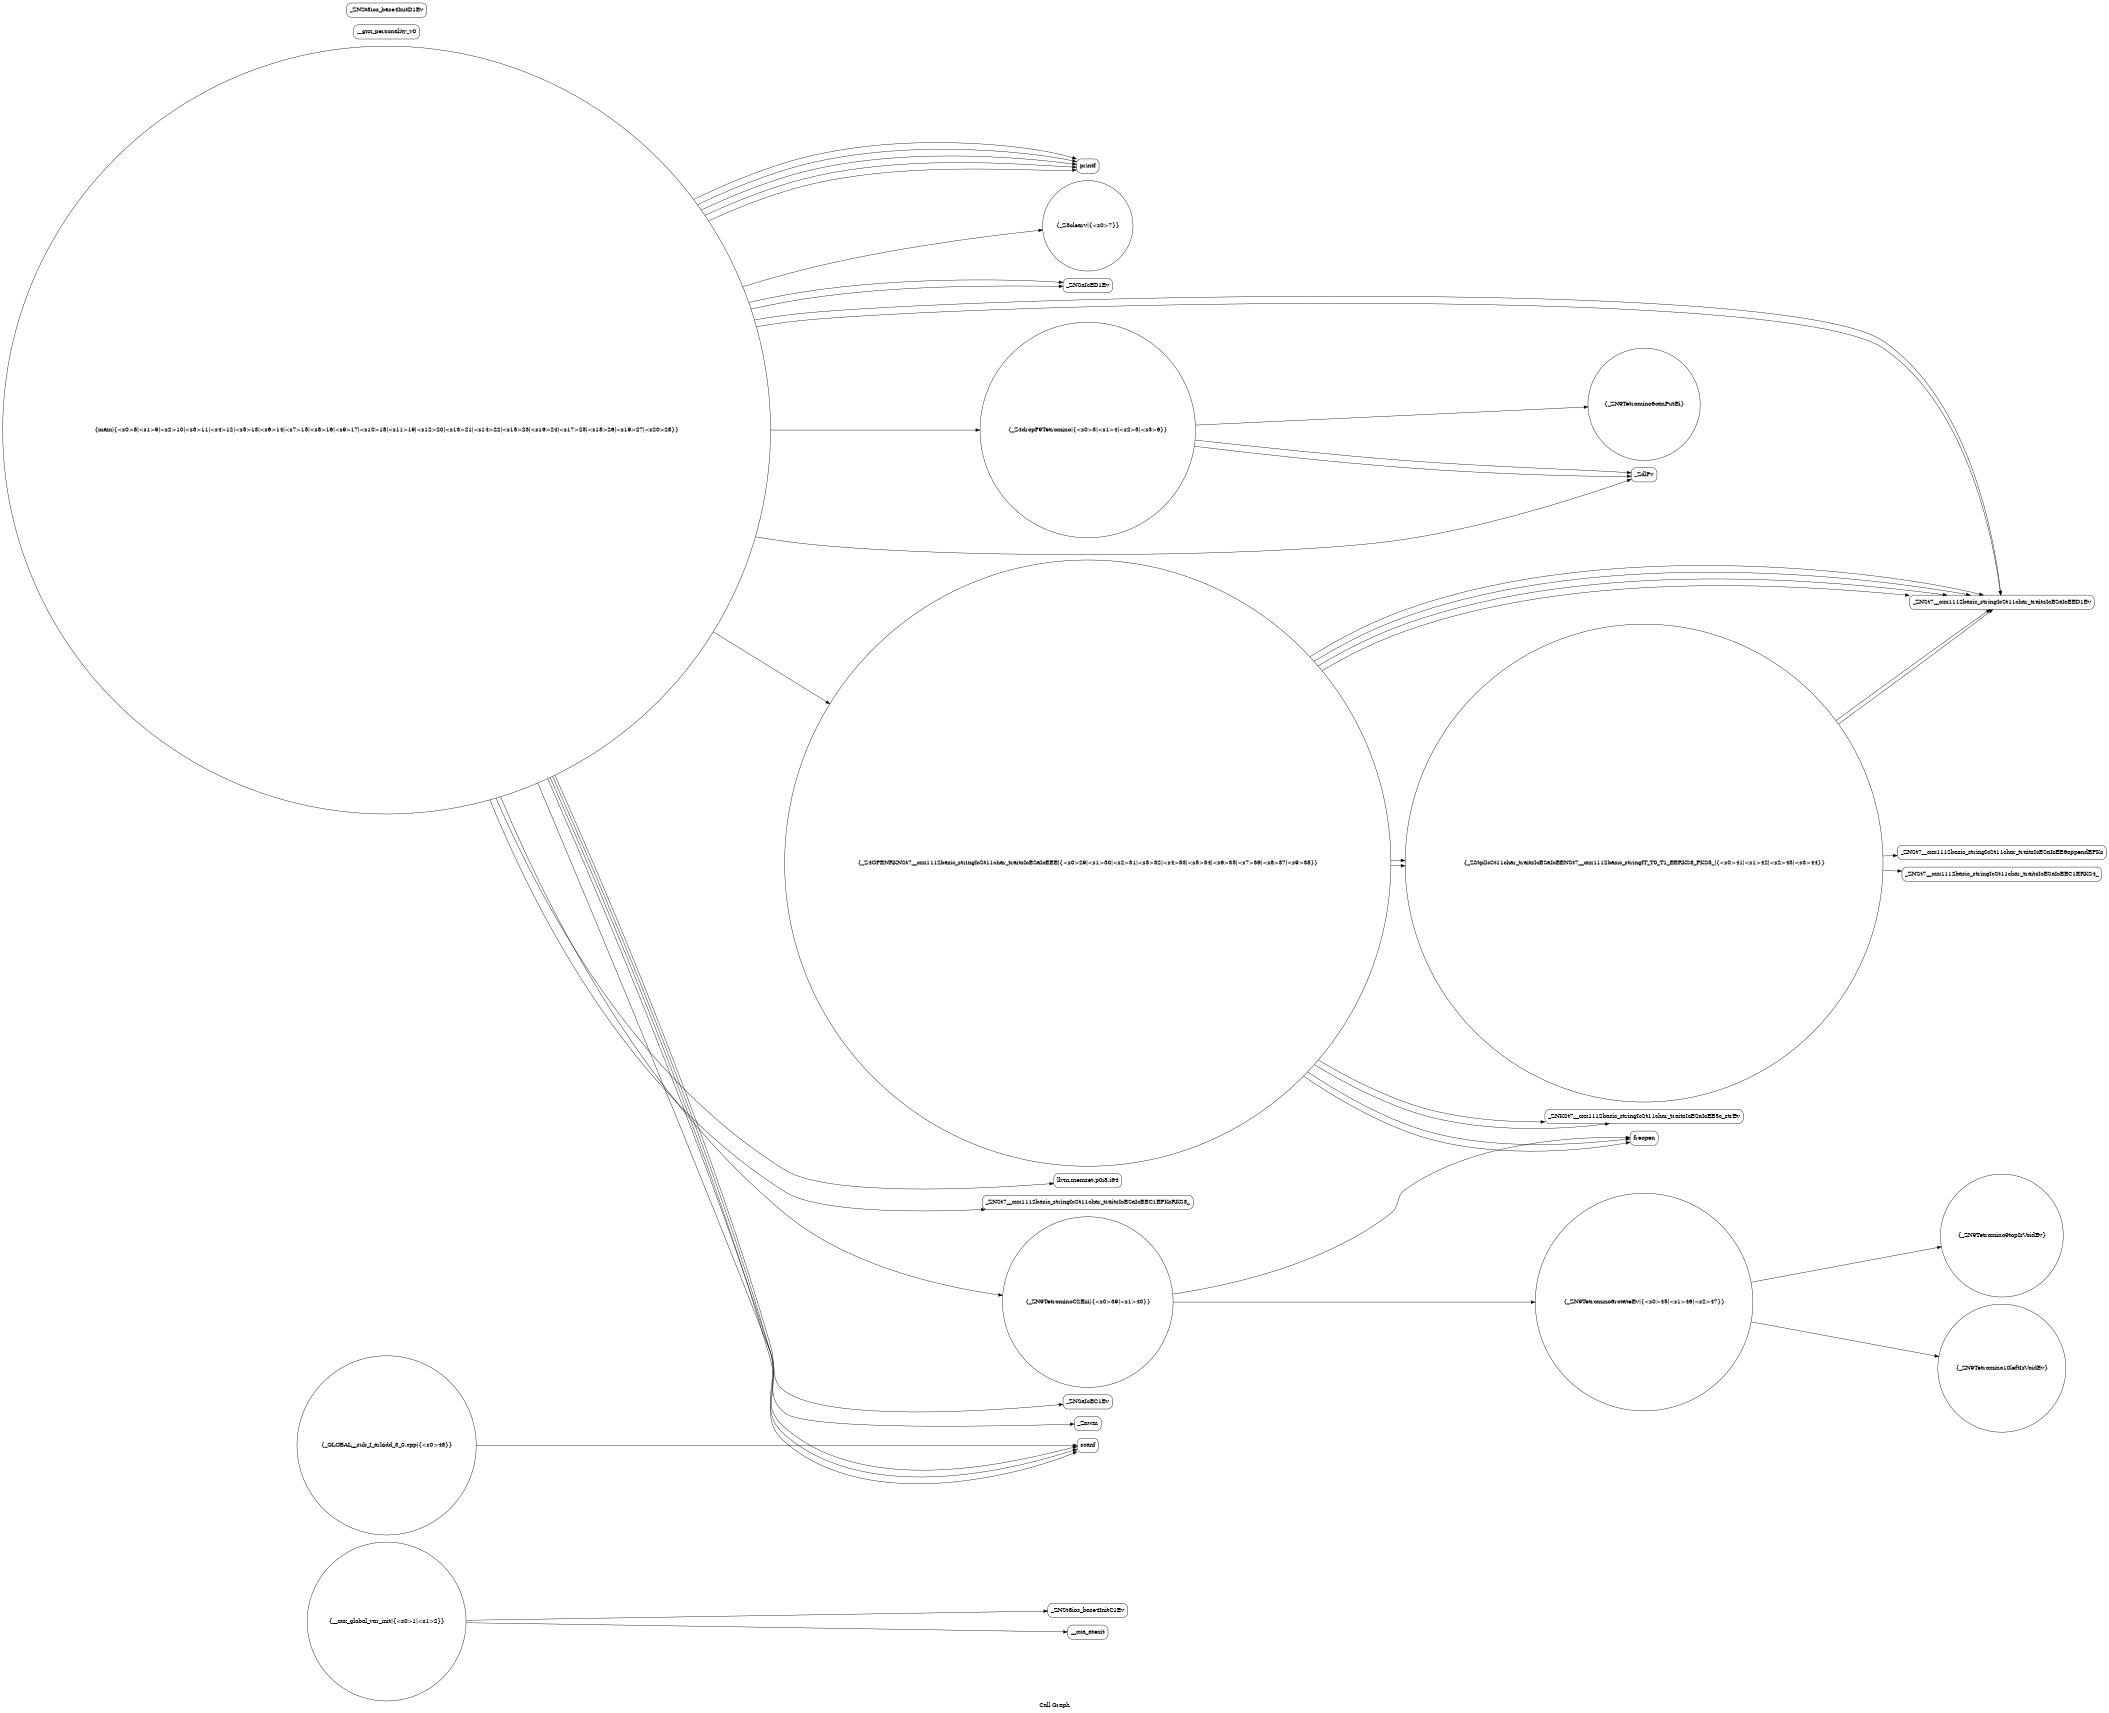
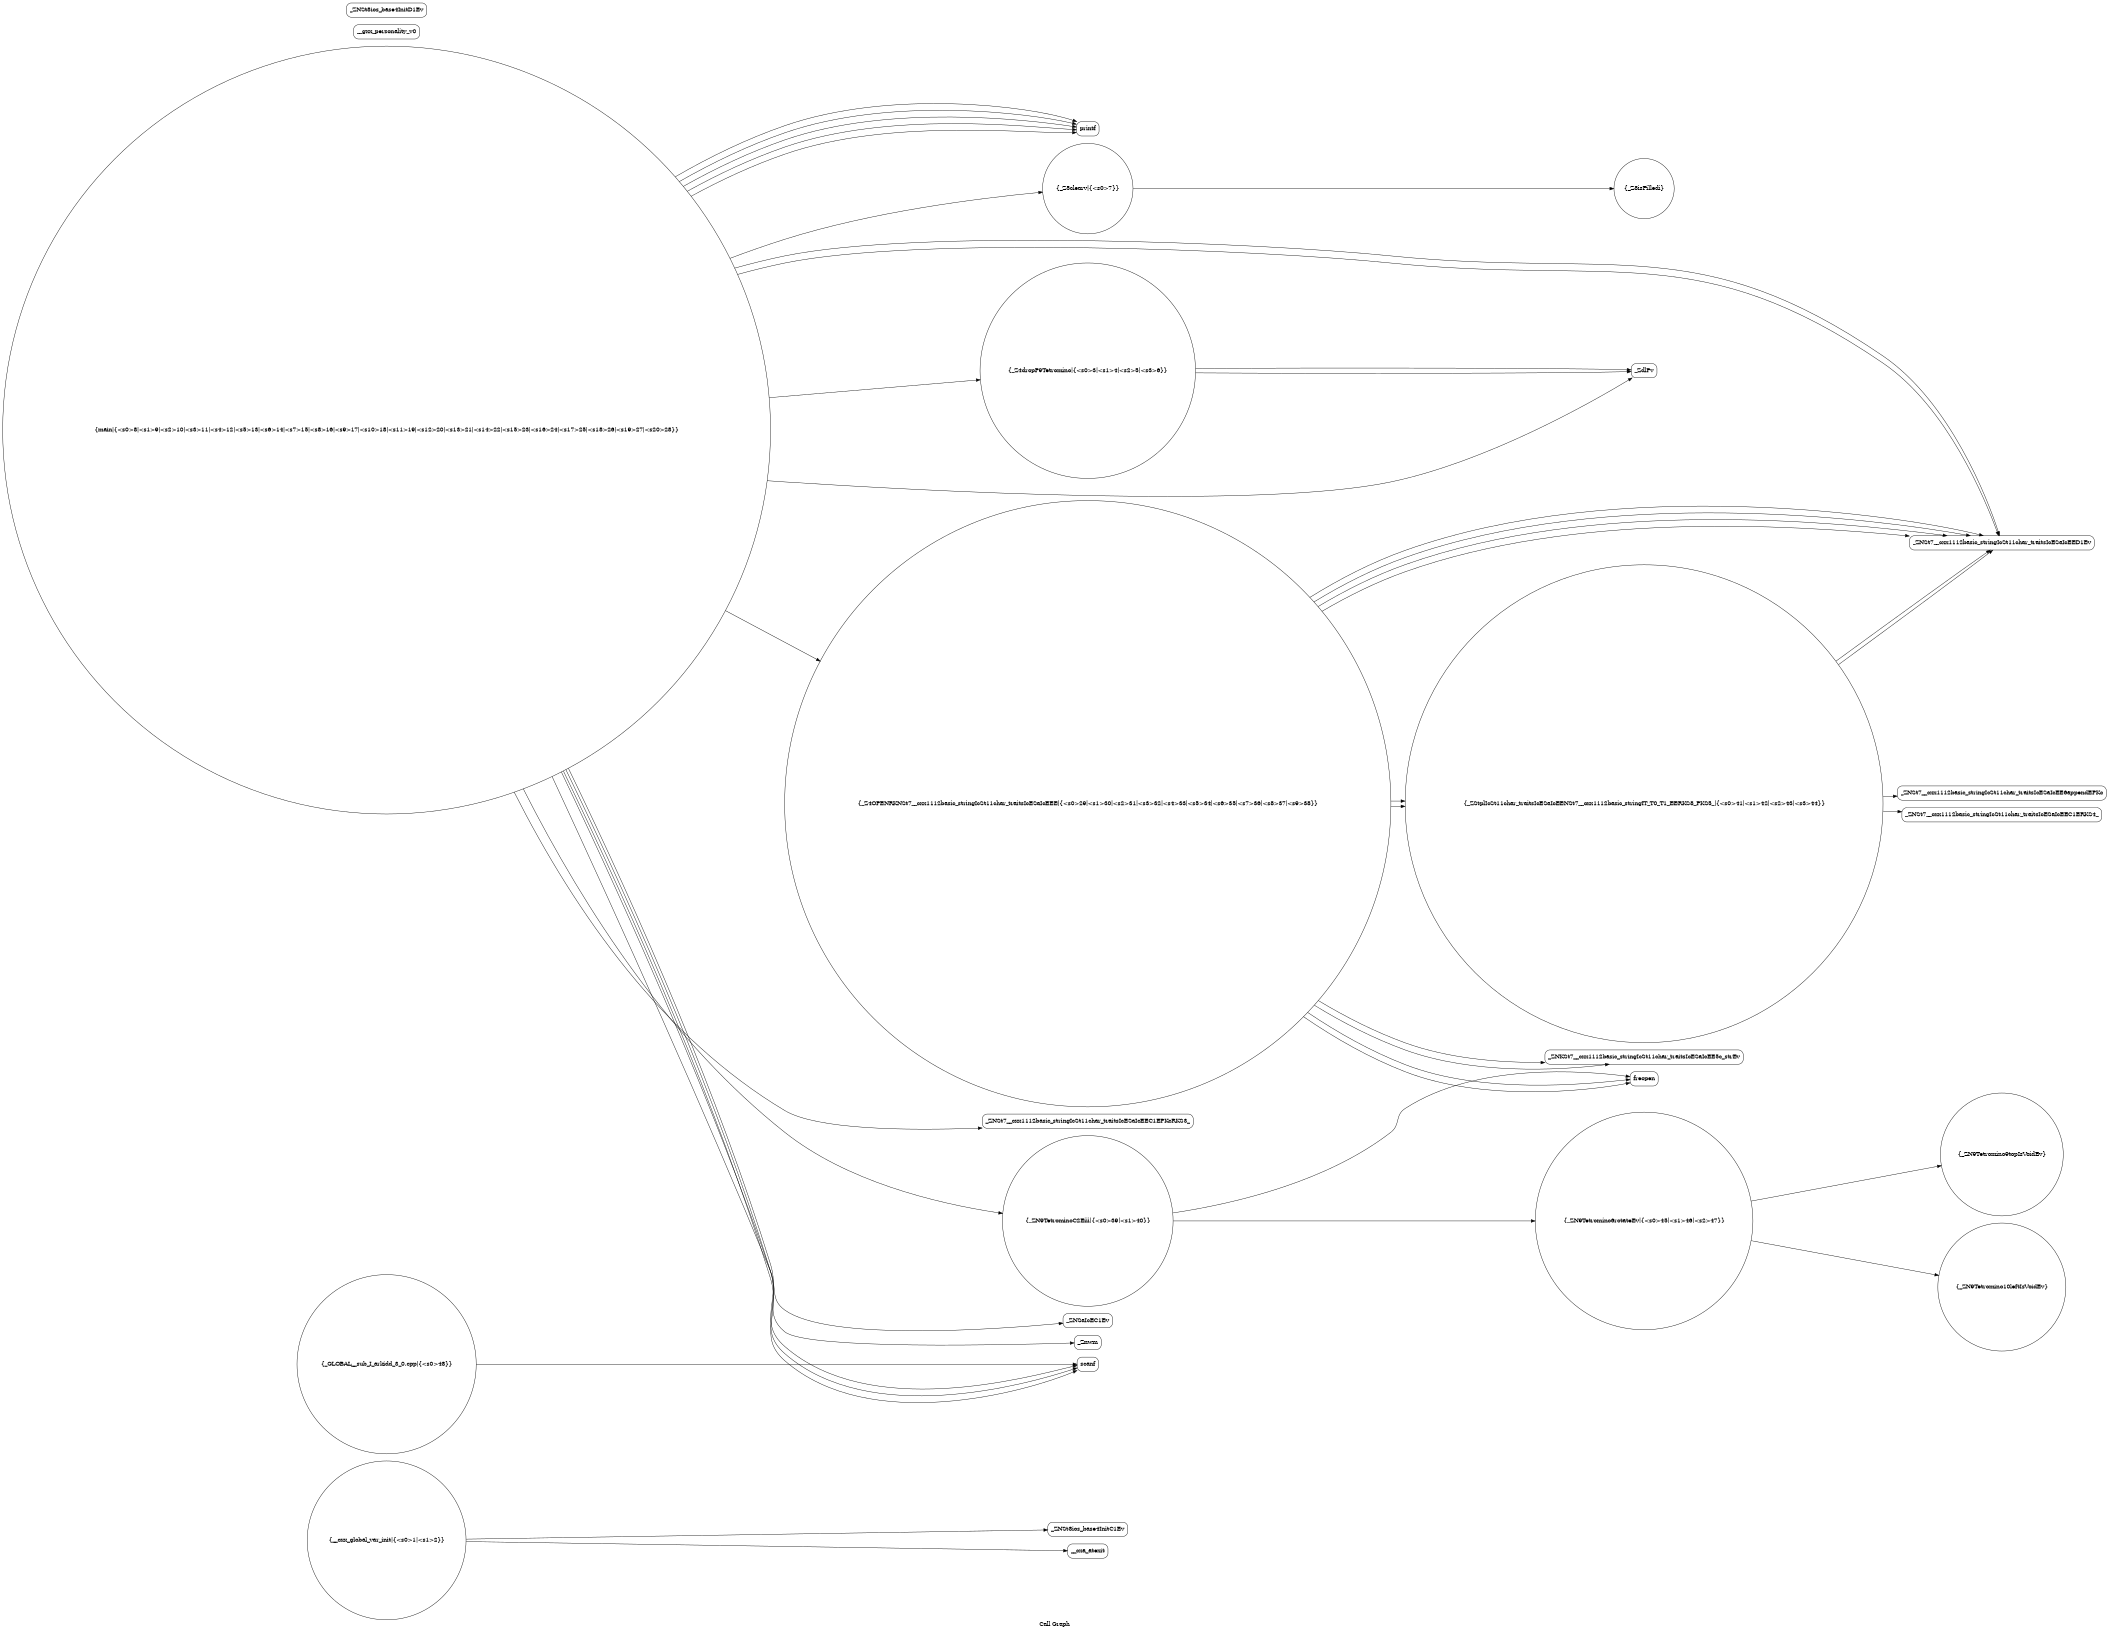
none -> (1644, 189)
(1088, 286) -> none
(1644, 404) -> none
(1088, 1181) -> none
